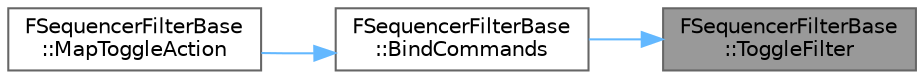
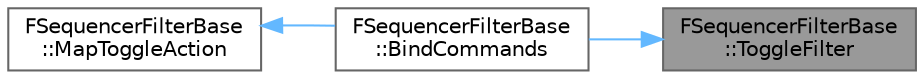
(288, 53) -> (309, 25)
